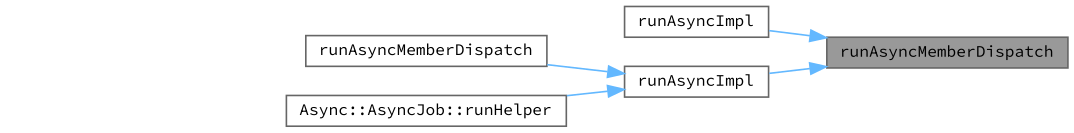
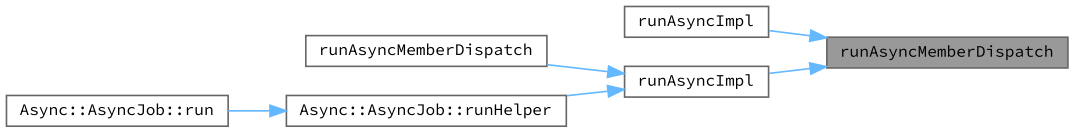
none -> (117, 111)
